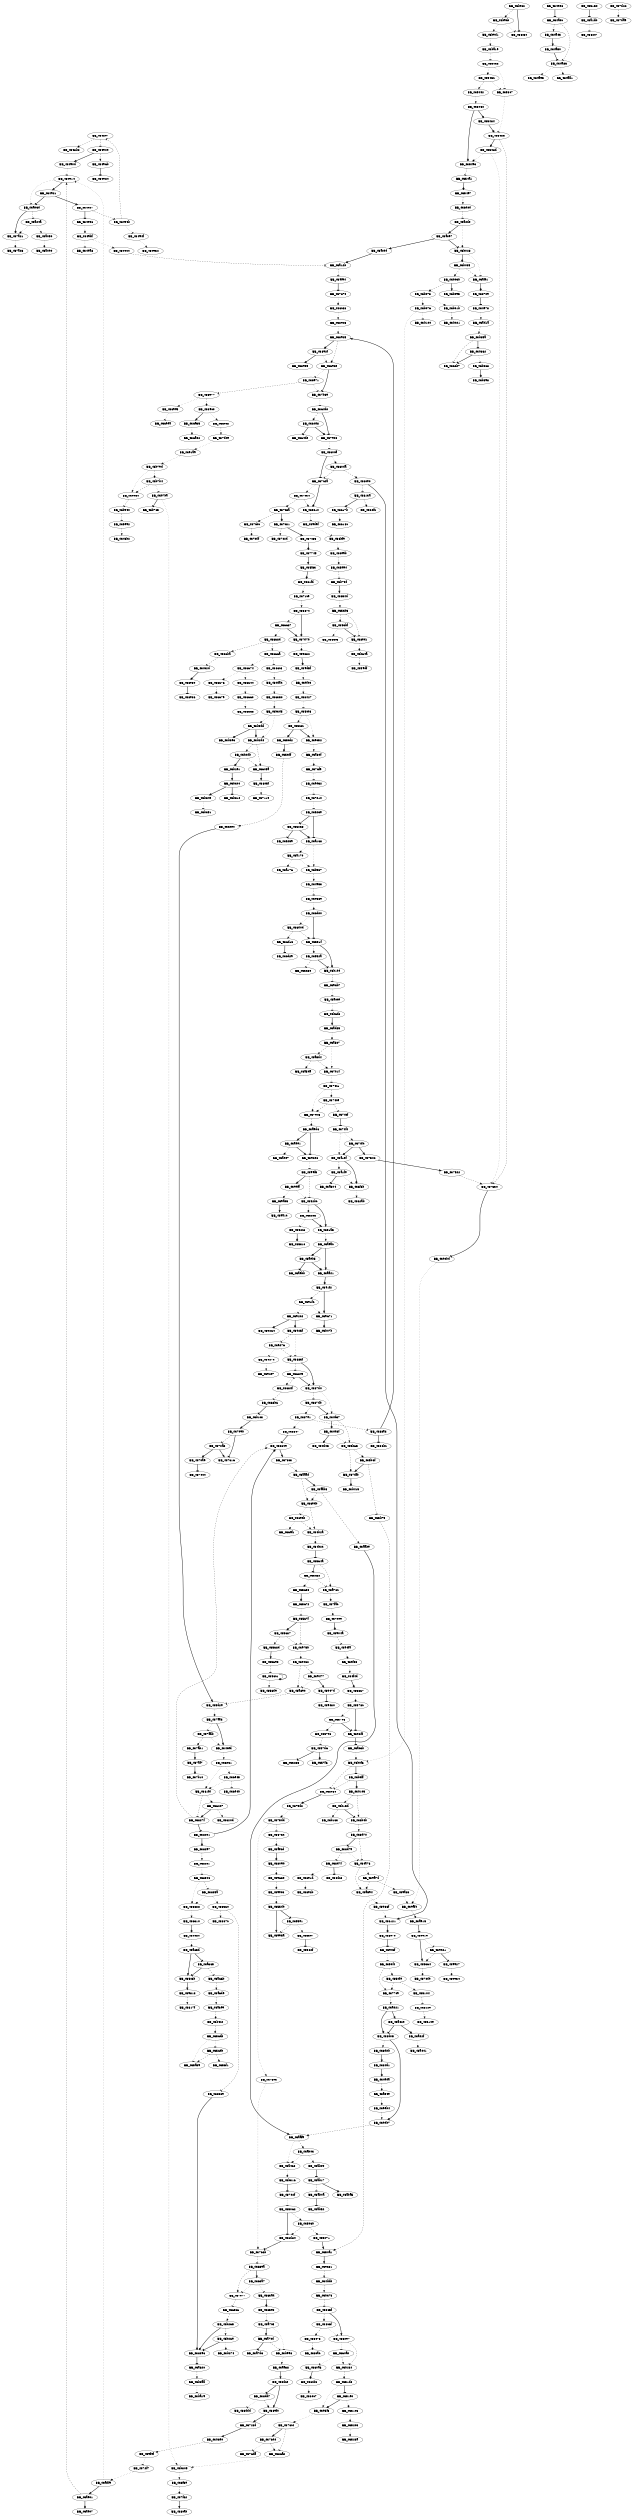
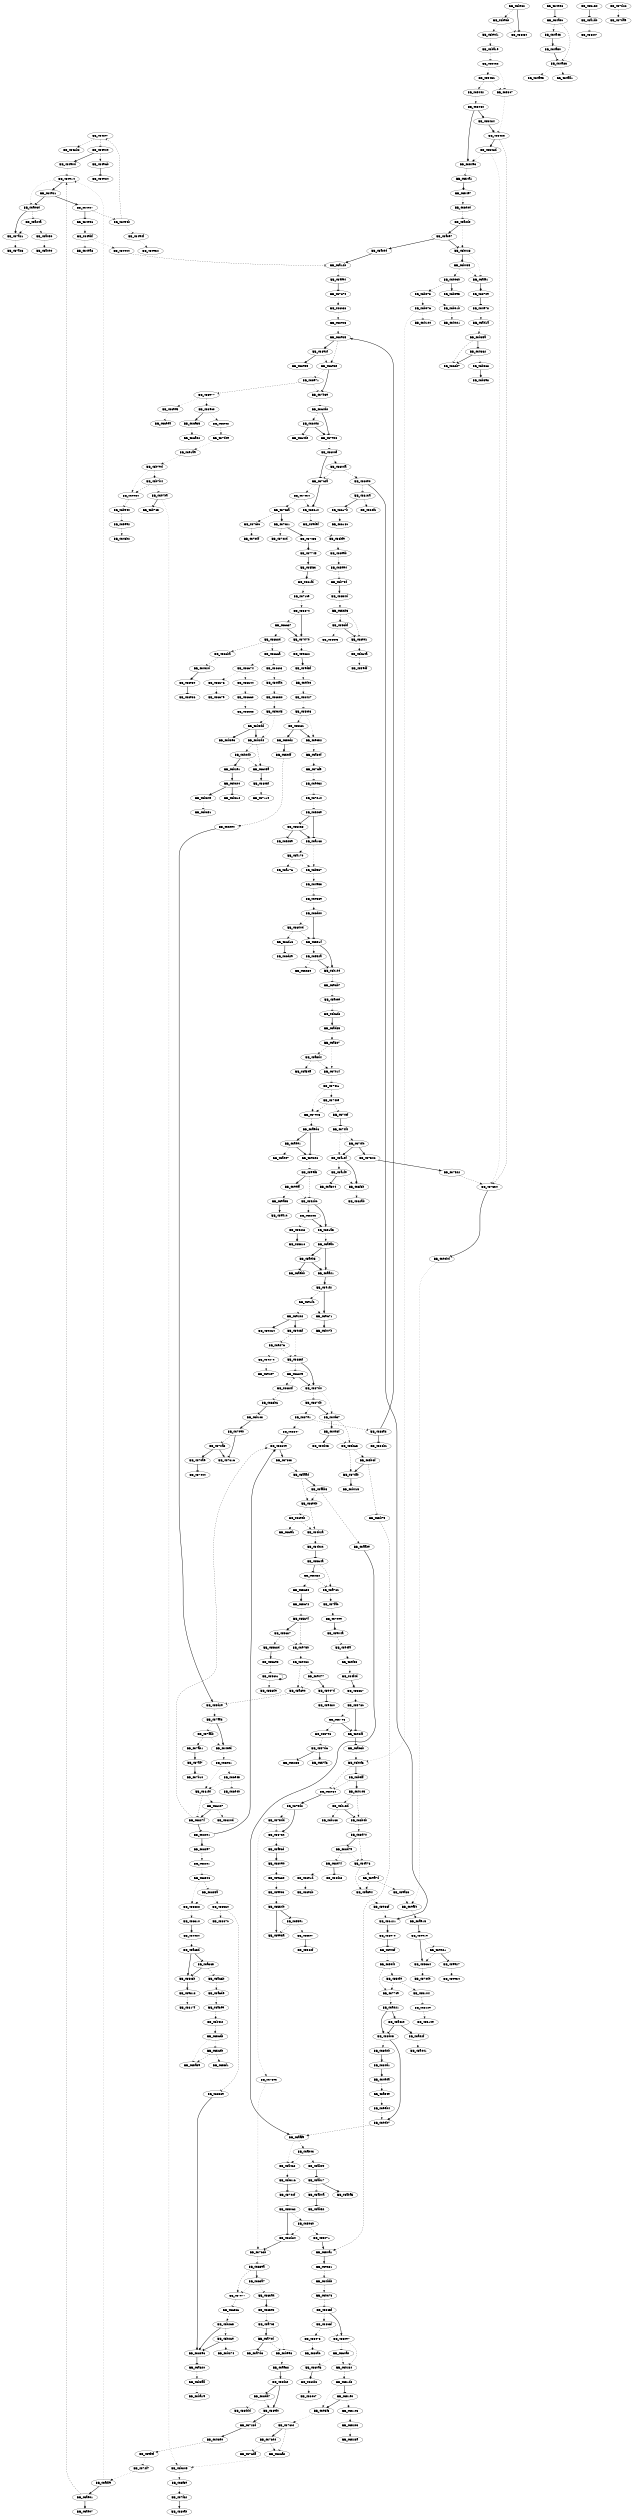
none -> (292, 1822)
